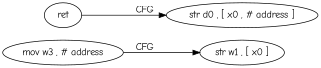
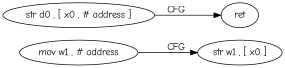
(120, 15) -> (184, 15)
(63, 53) -> (79, 53)
